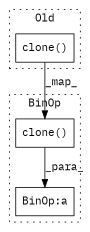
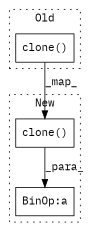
(45, 104) -> (45, 104)
